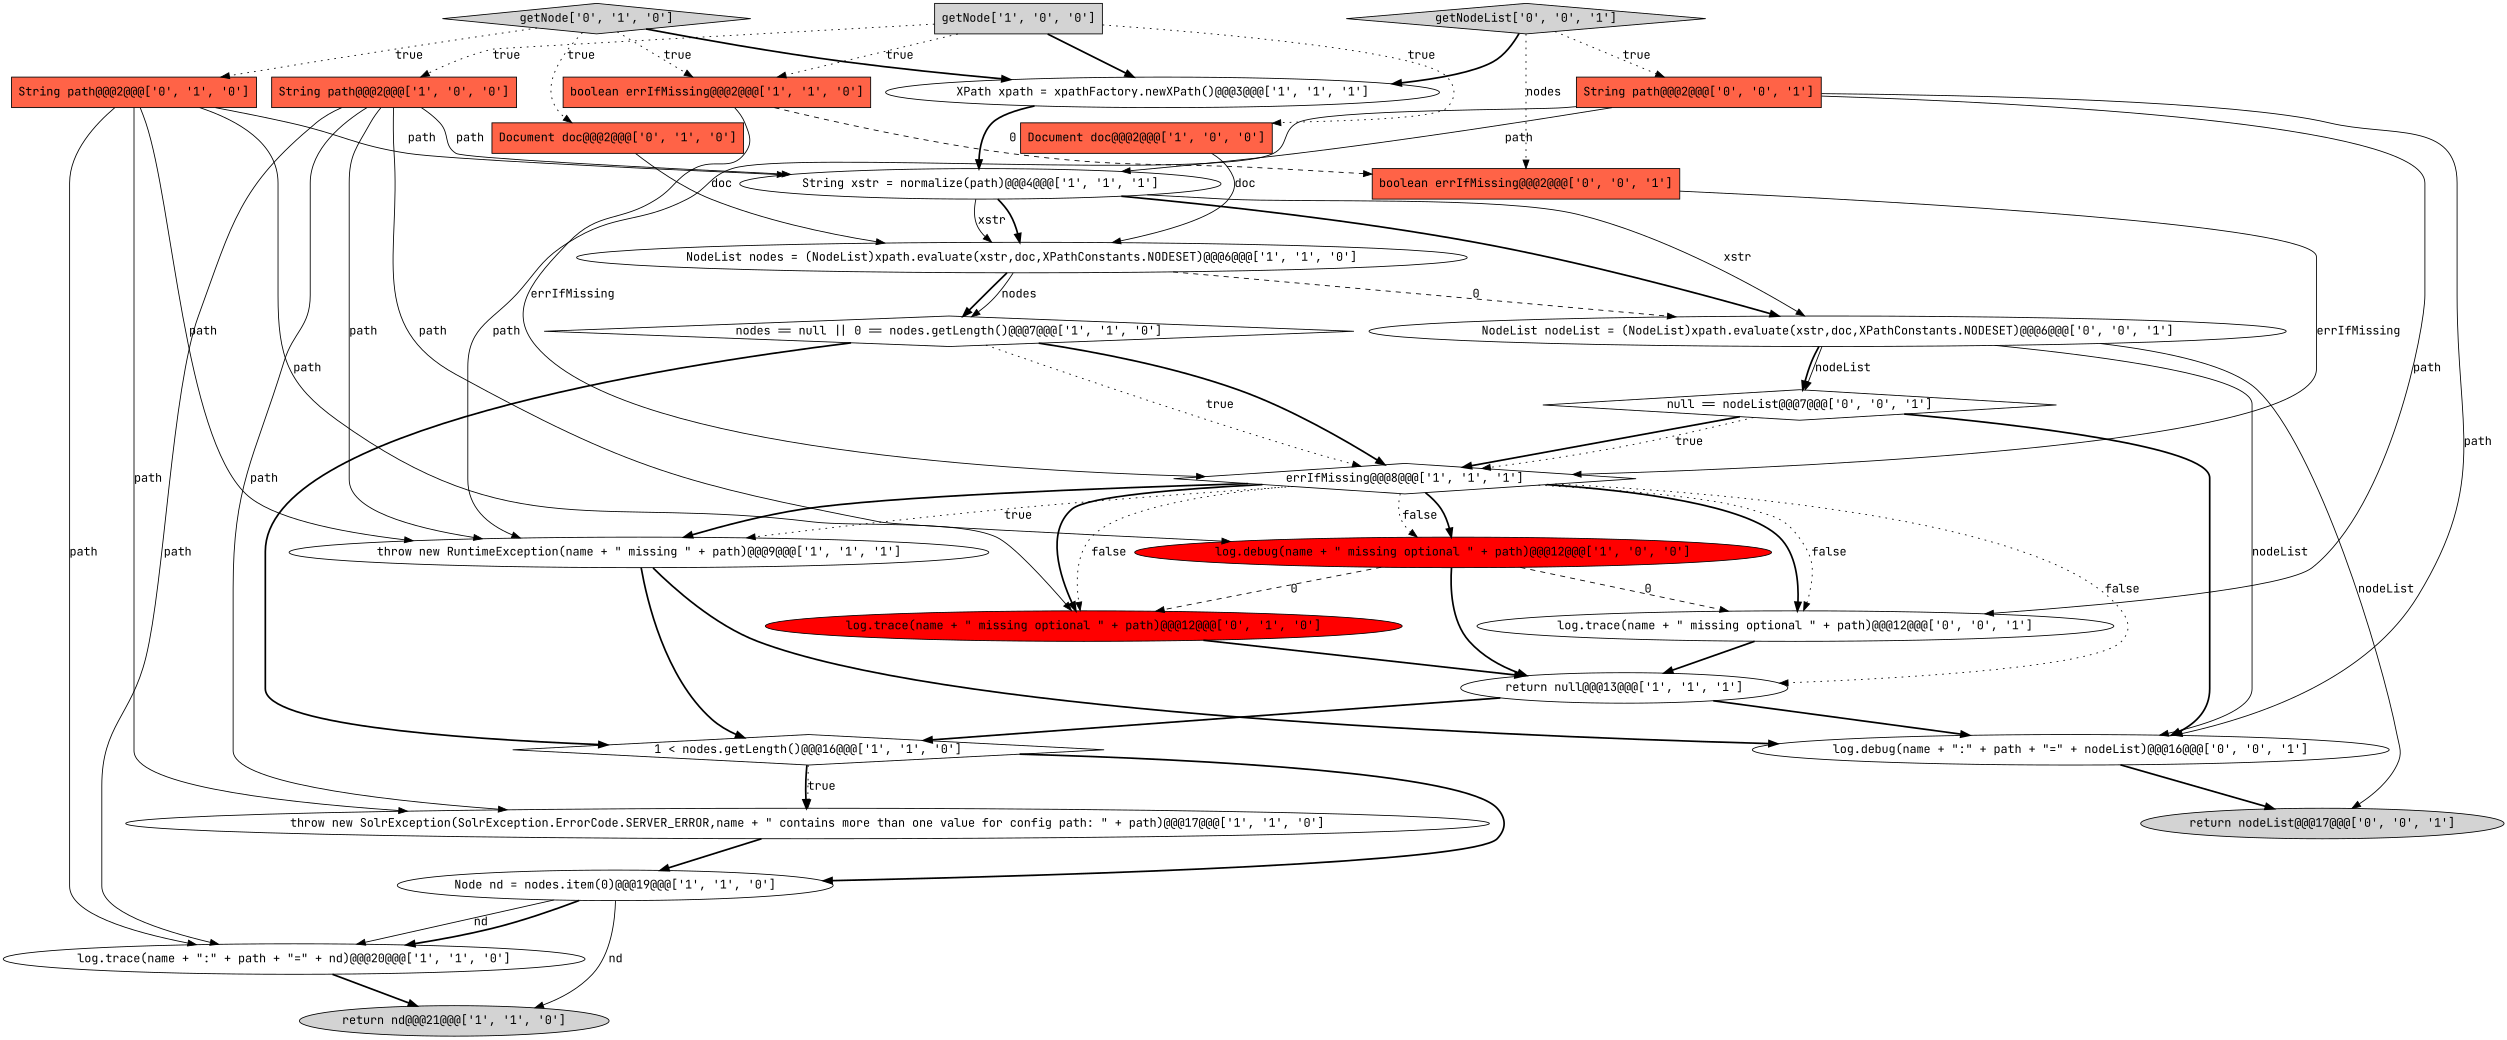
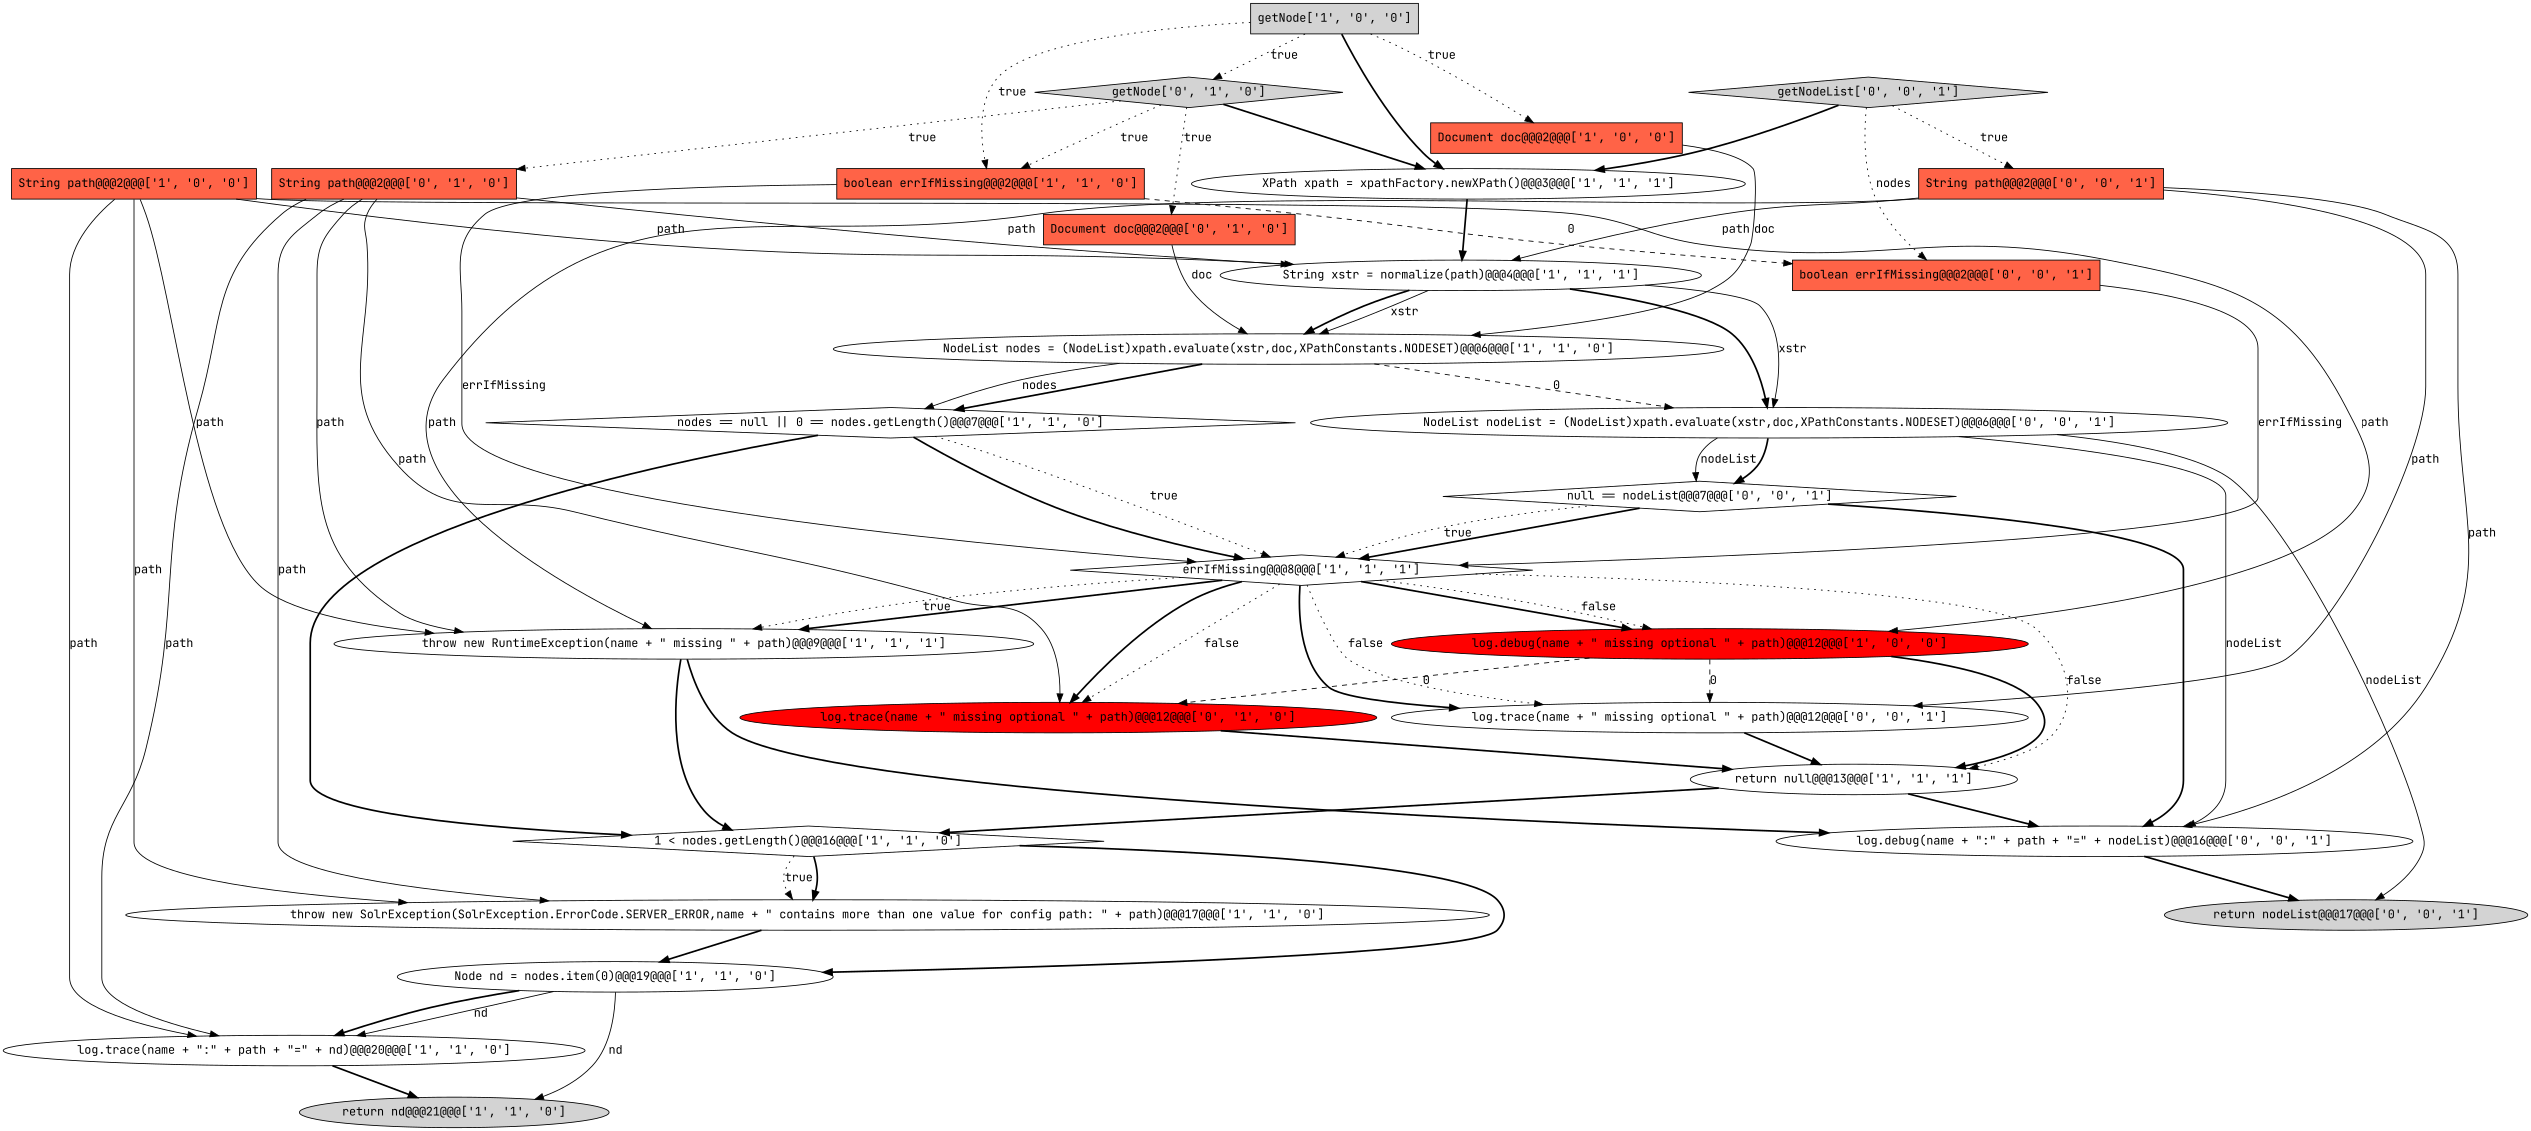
(667, 39) -> (1263, 55)
